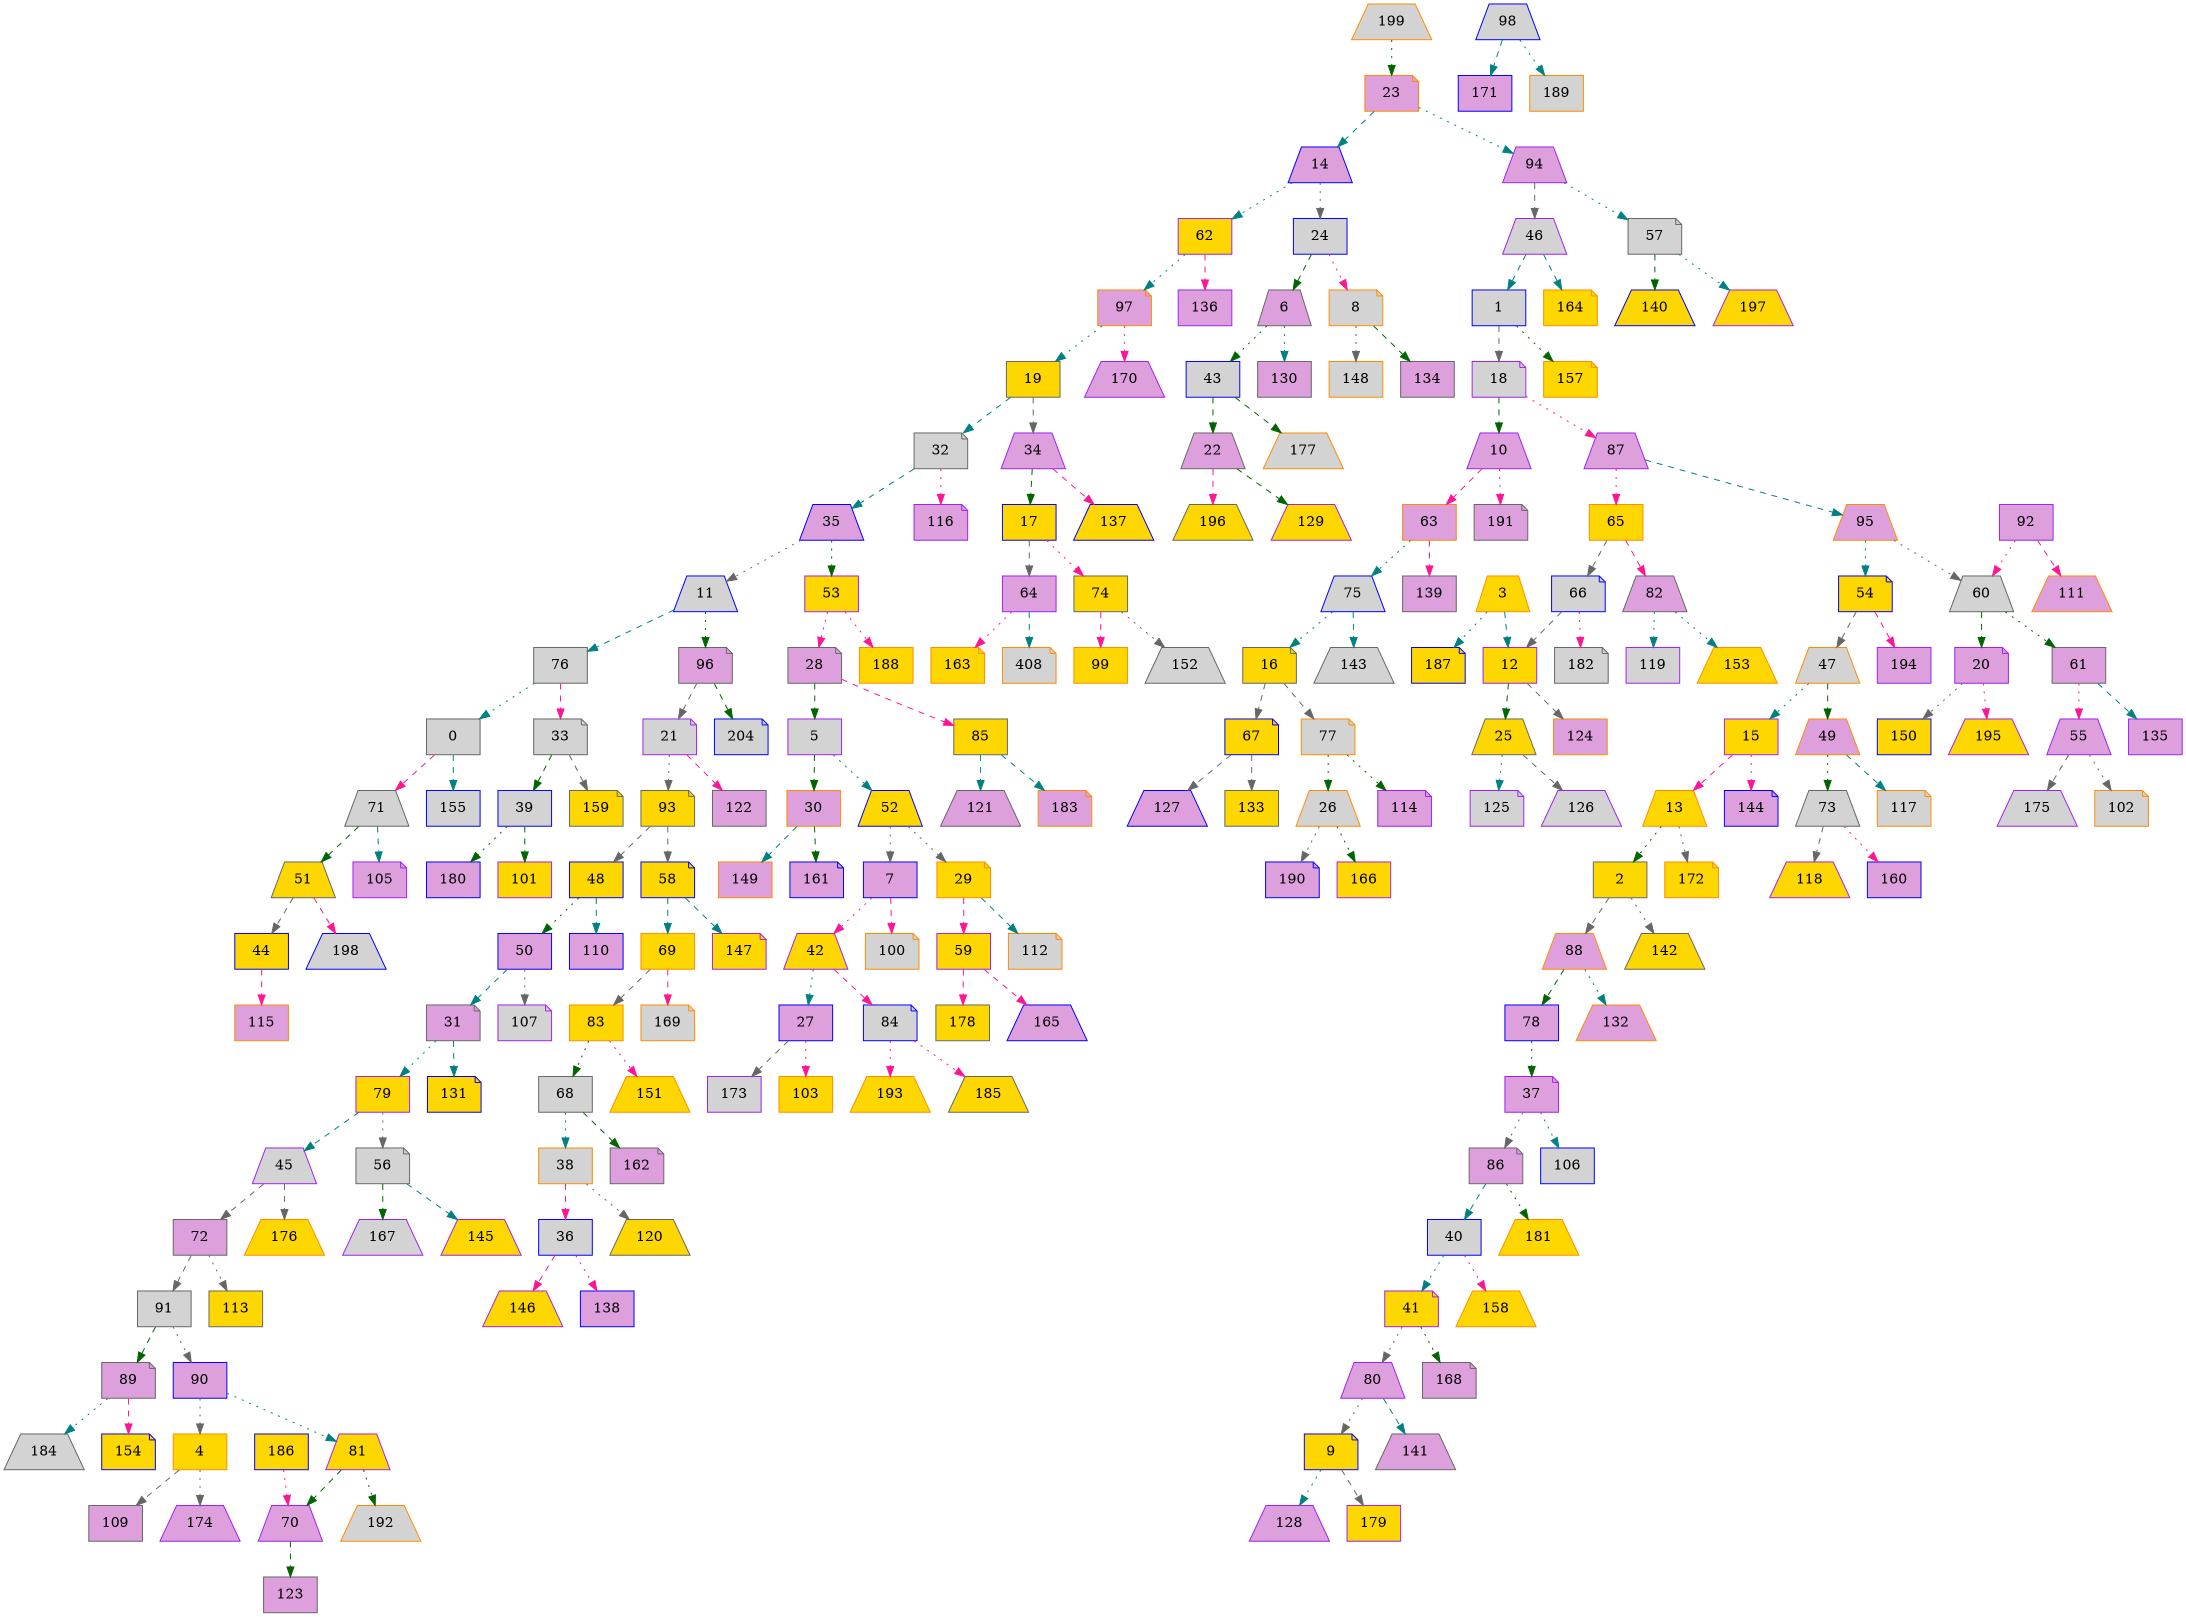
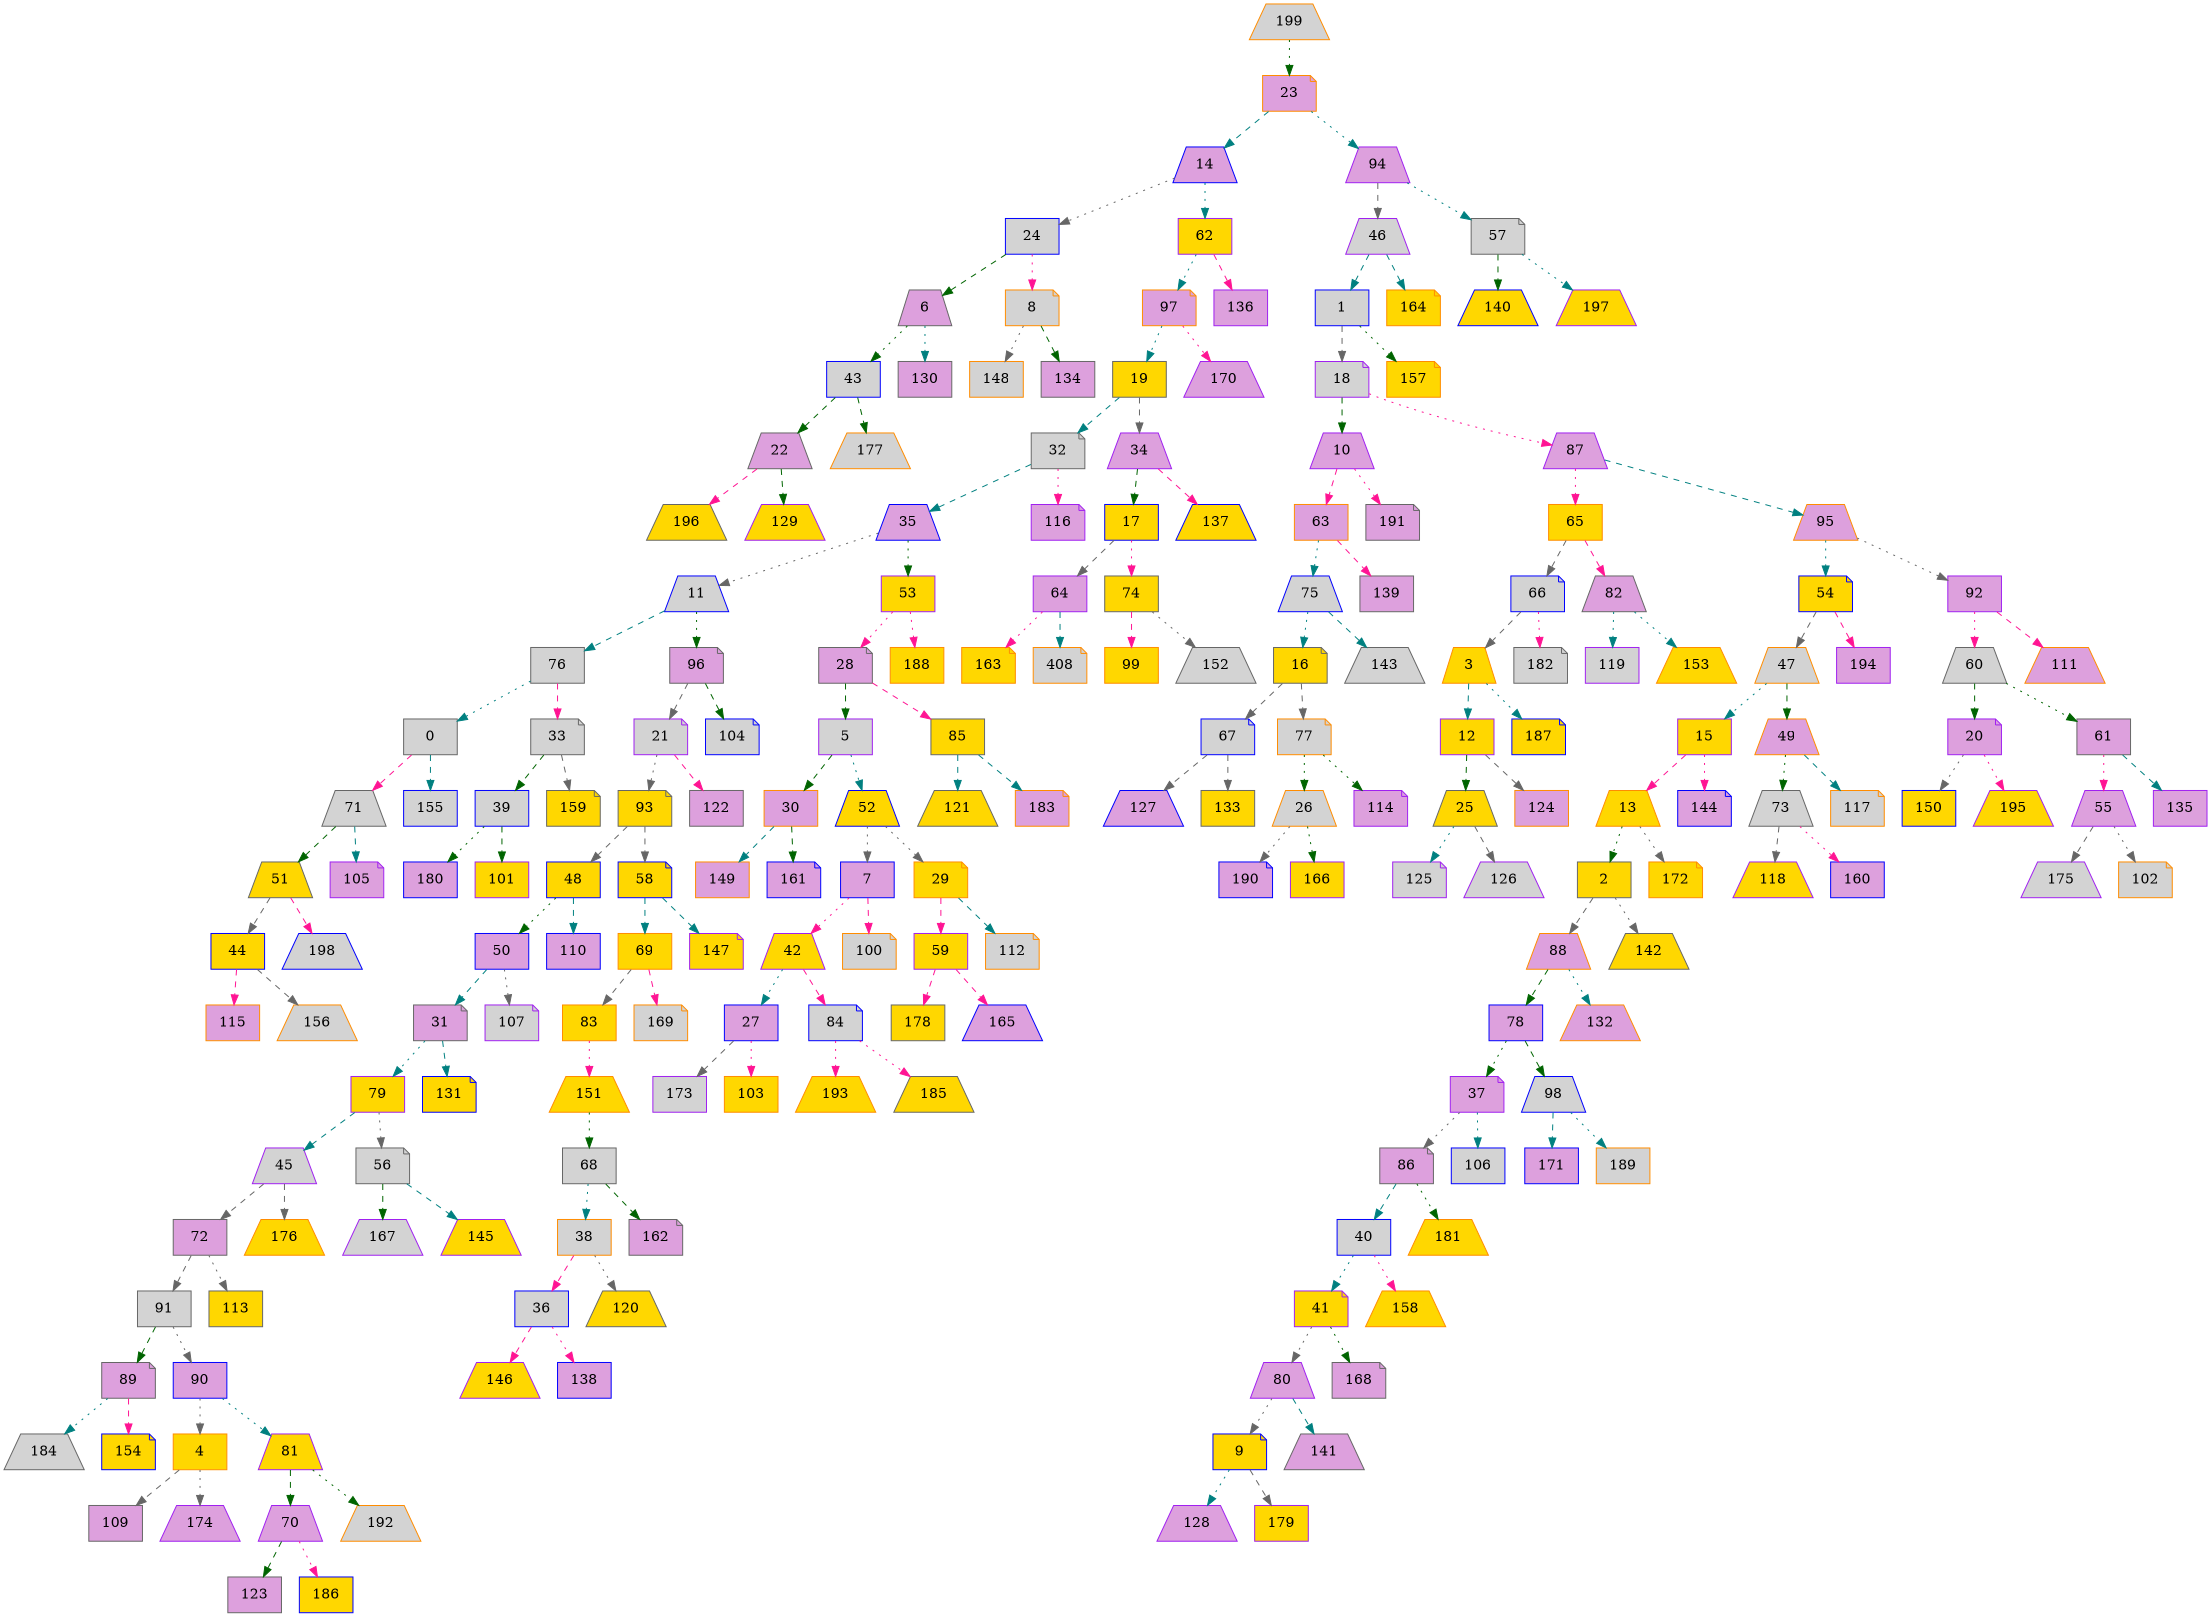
(1923, 558) -> (1898, 557)
(1548, 626) -> (1507, 626)
(741, 737) -> (732, 737)
(1252, 737) -> (1228, 737)
(981, 808) -> (958, 808)
none -> (317, 1023)
(583, 1054) -> (589, 1125)
none -> (1532, 1054)
(285, 1483) -> (306, 1555)
